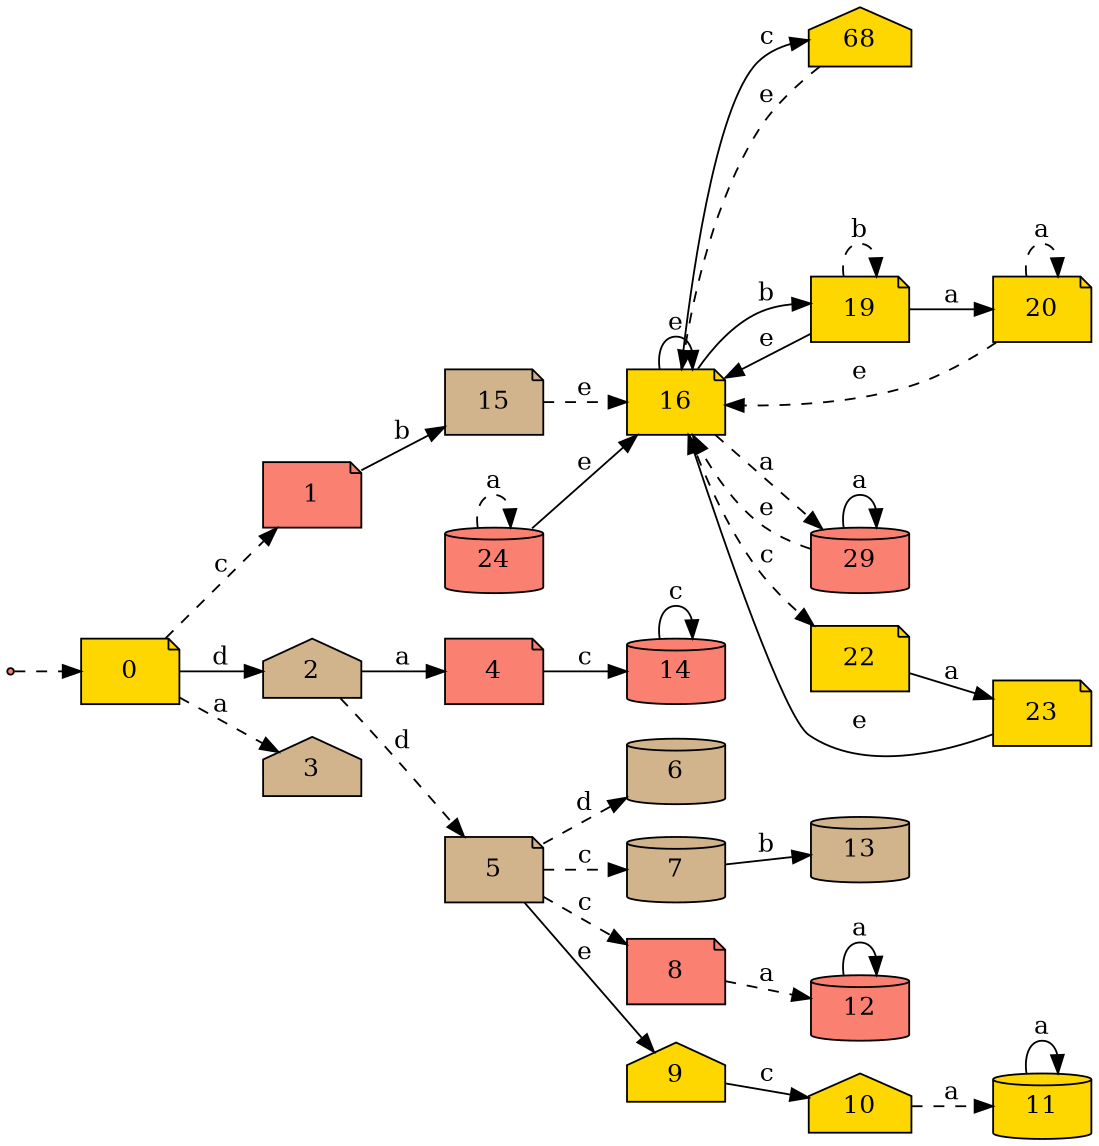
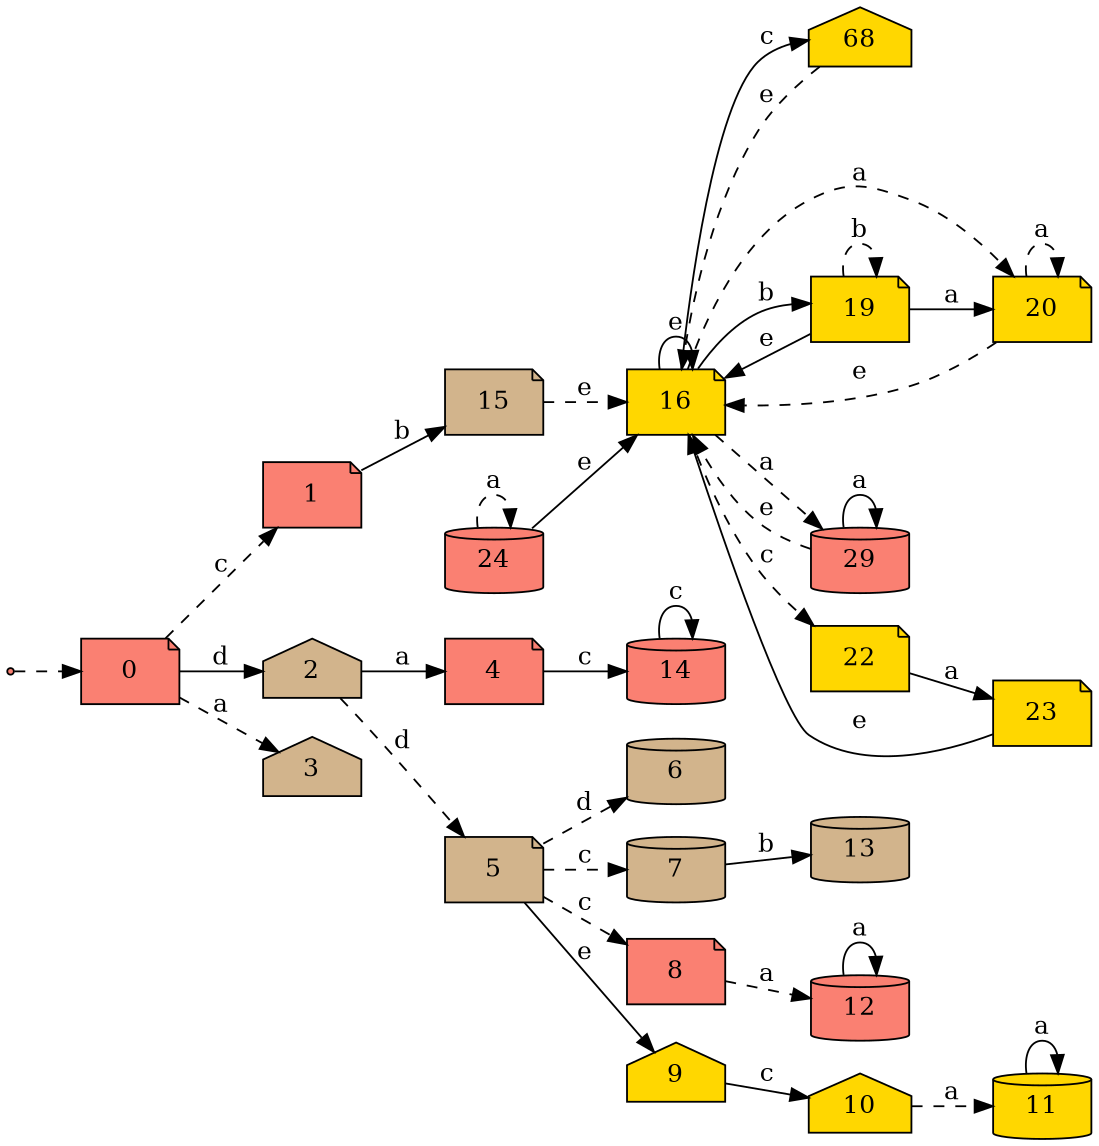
none -> (811, 199)
(130, 671) -> (130, 671)
